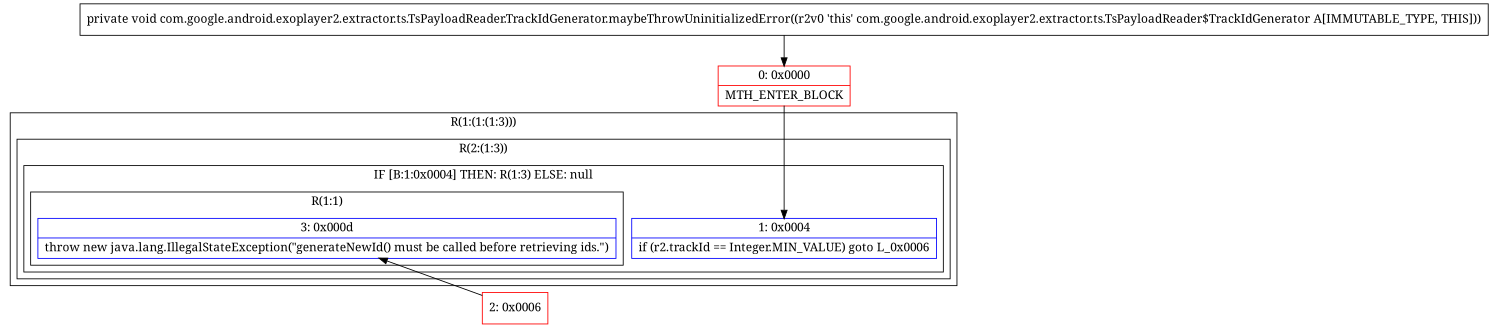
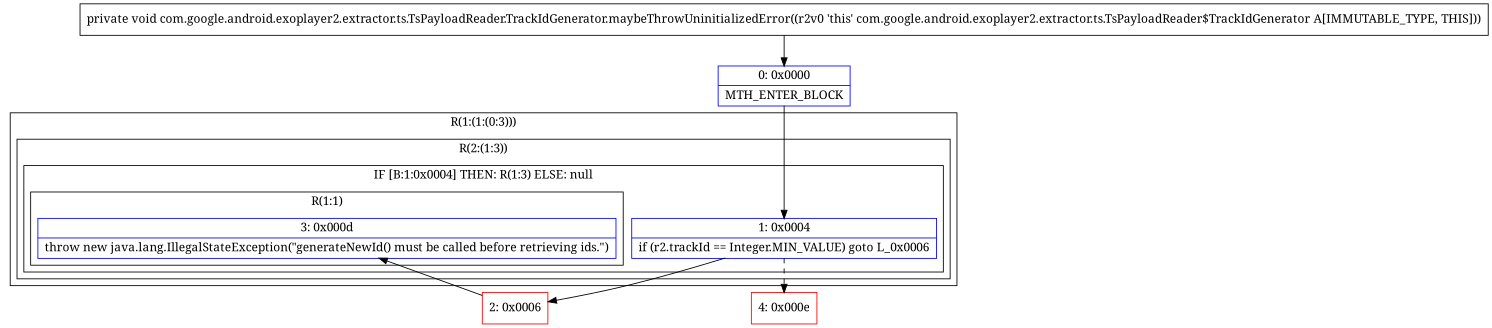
(784, 86) -> (784, 86)
(484, 123) -> (484, 123)
none -> (603, 291)
none -> (784, 308)
